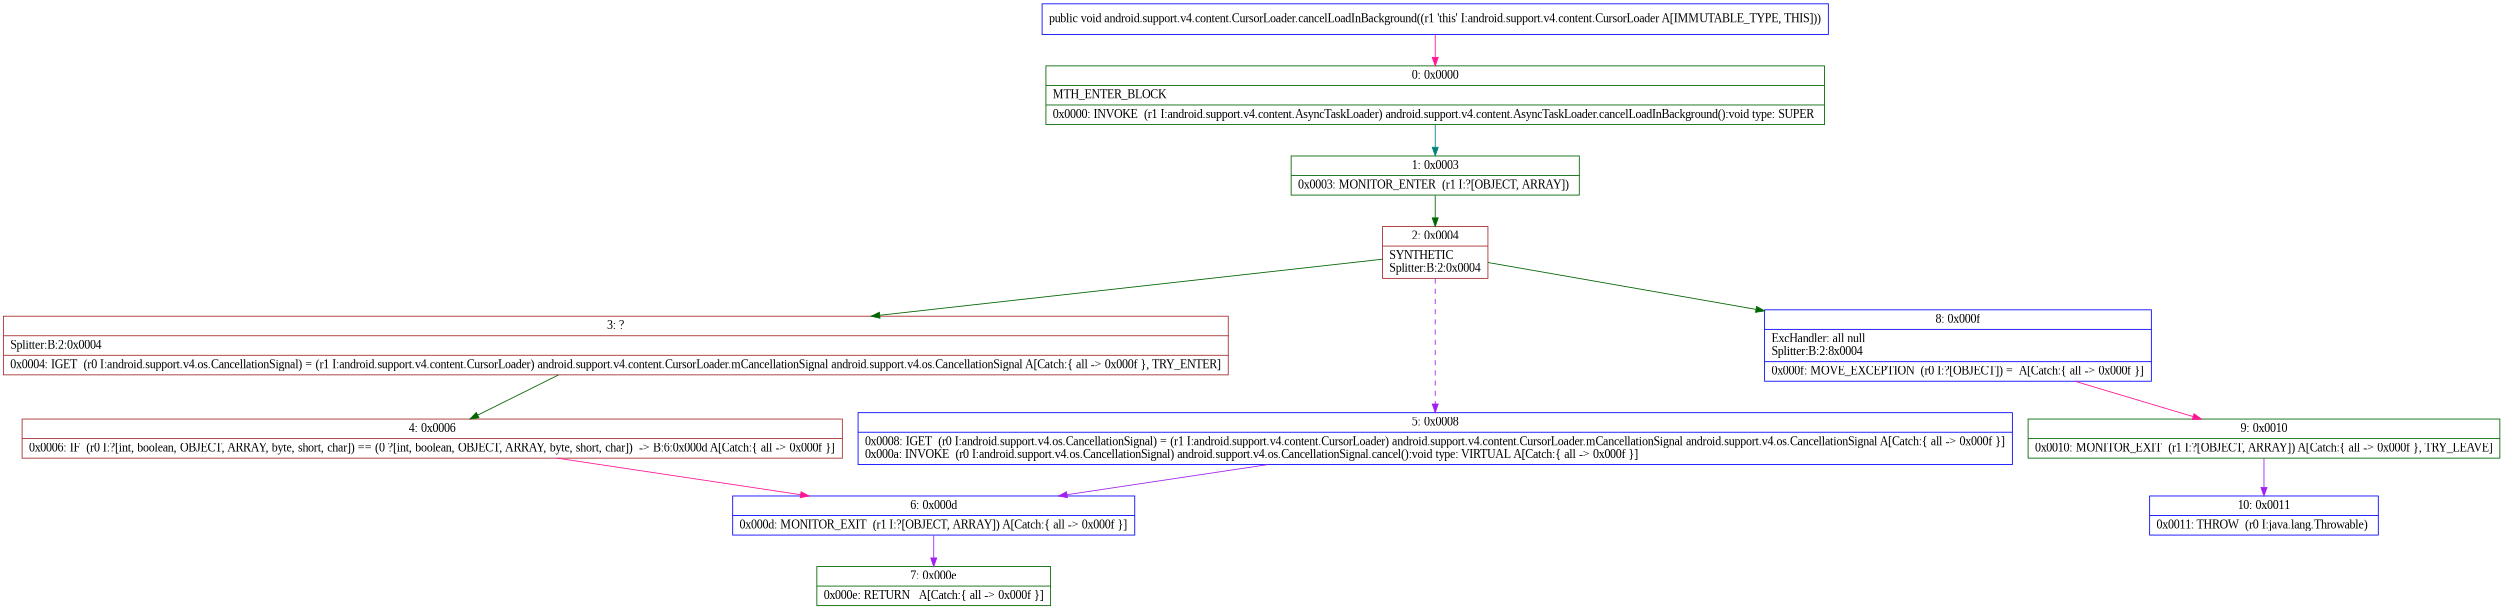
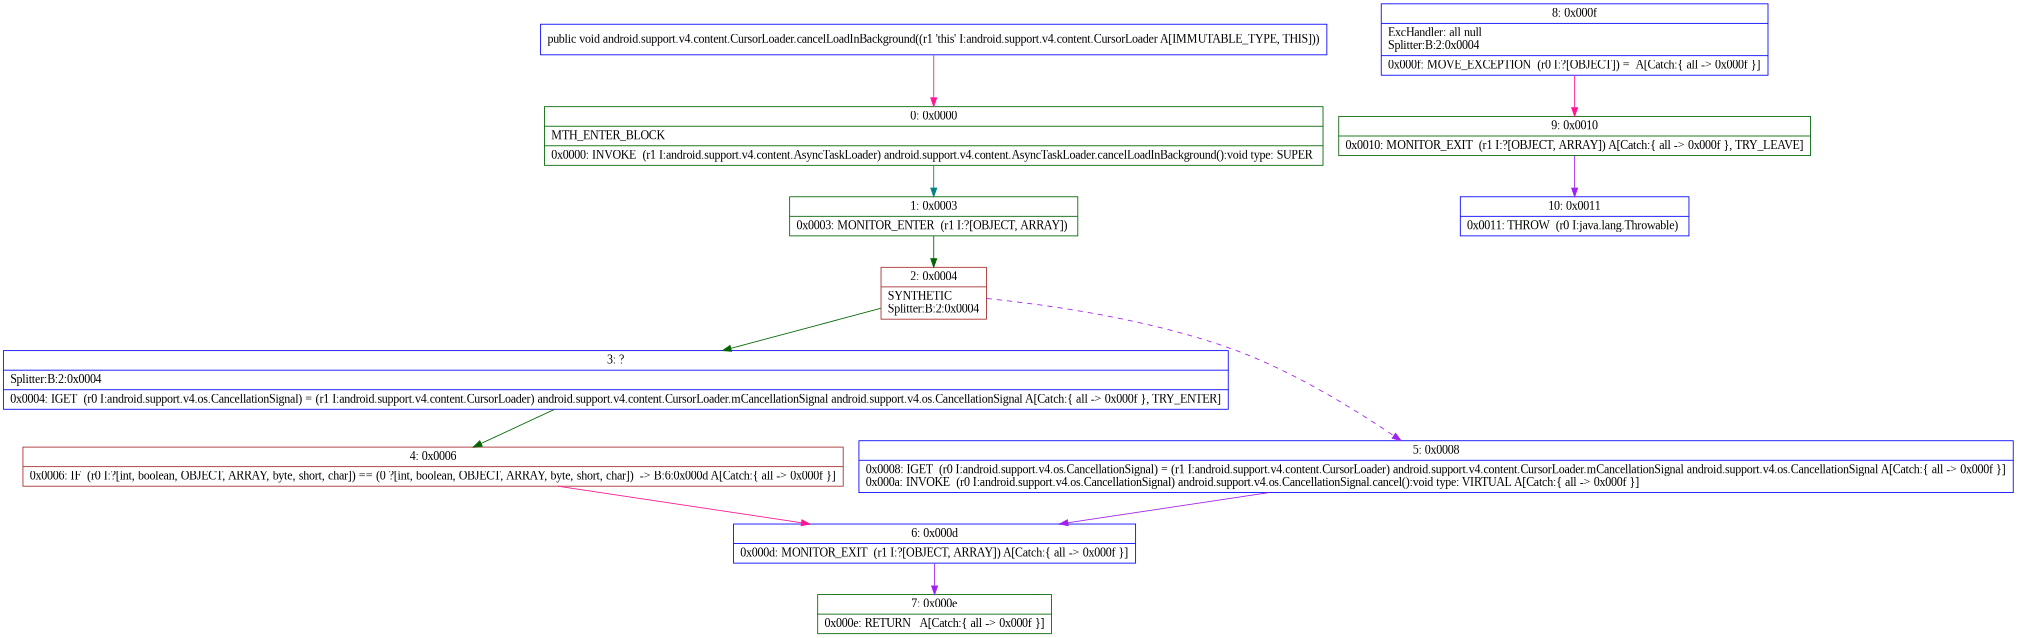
(1622, 286) -> none
(616, 346) -> (616, 380)
(1817, 351) -> (1434, 45)
